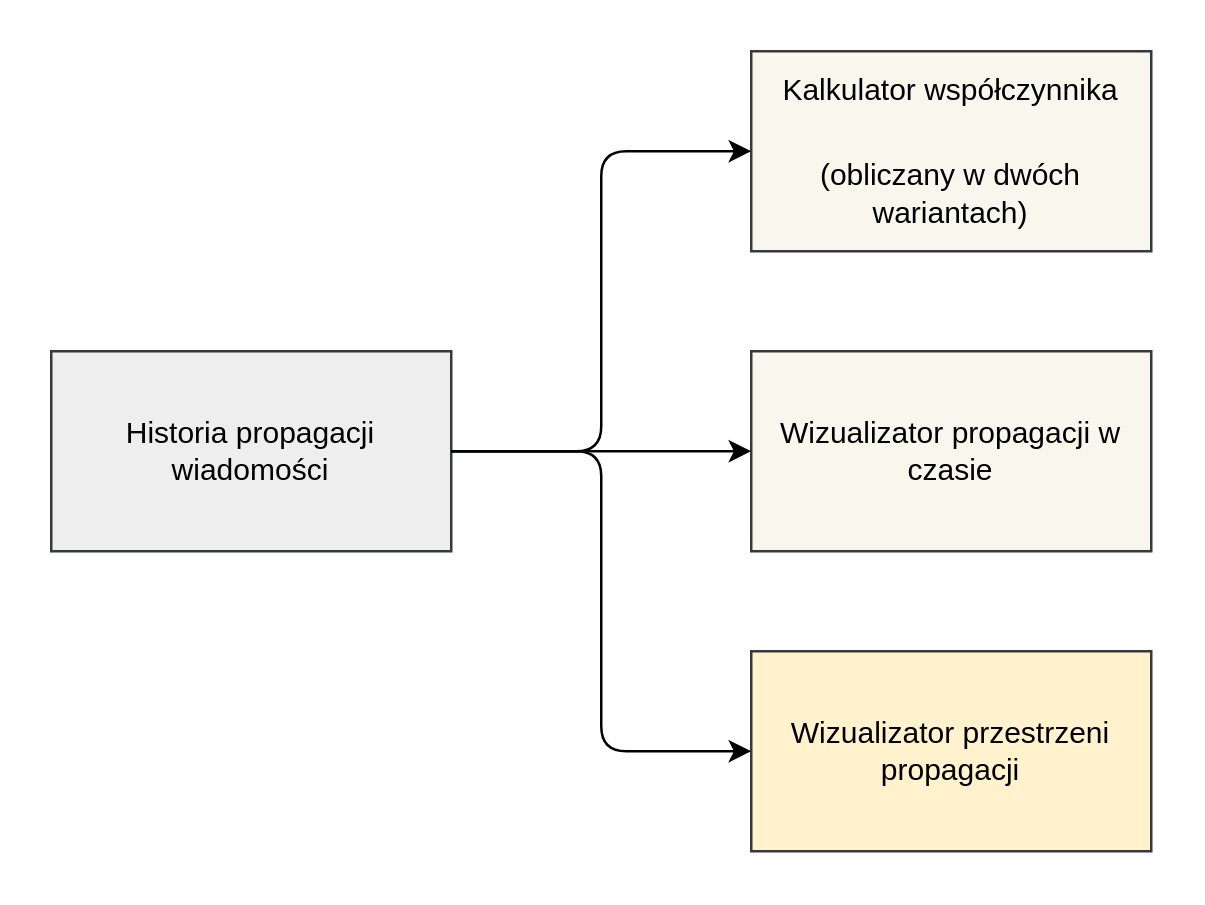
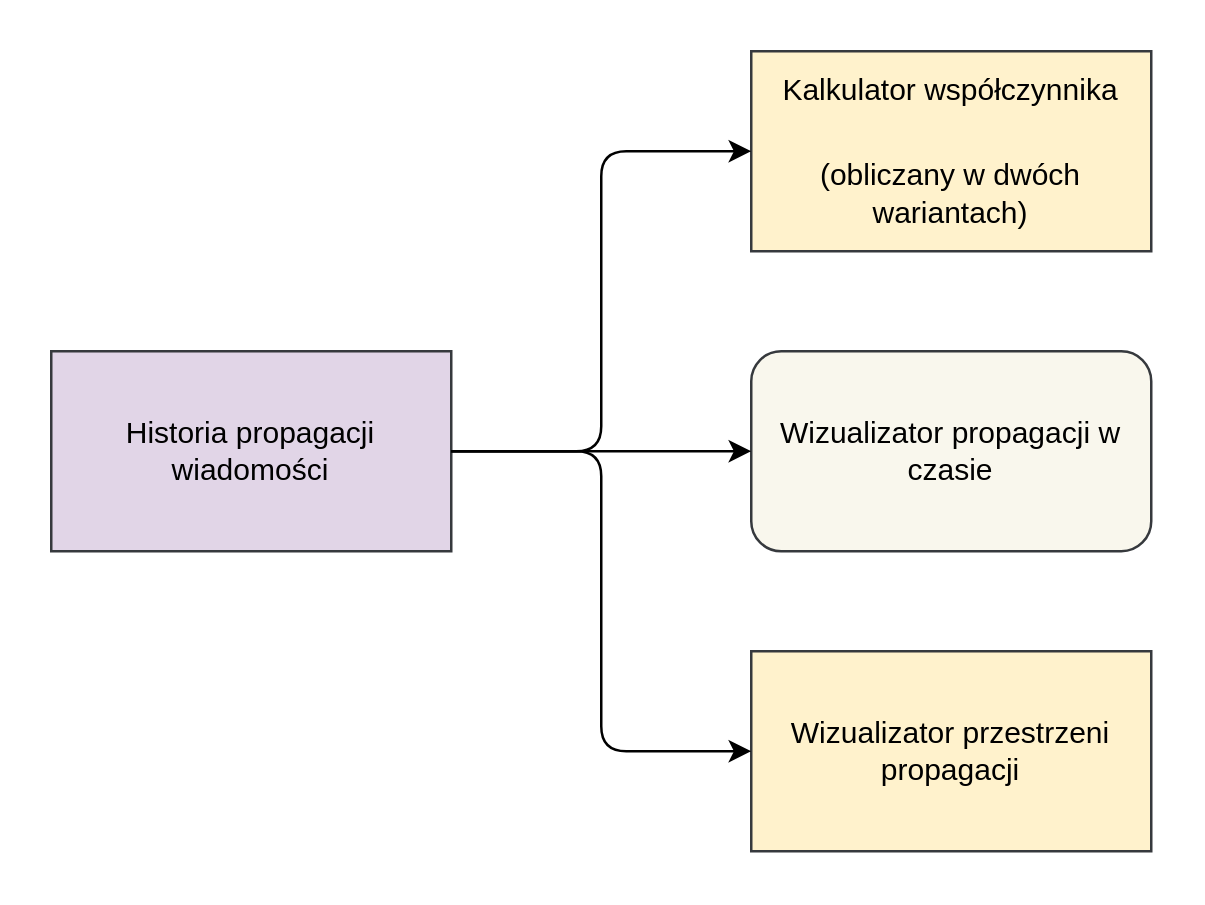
(951, 151) -> (951, 151)
(251, 451) -> (251, 451)
(951, 451) -> (951, 451)
